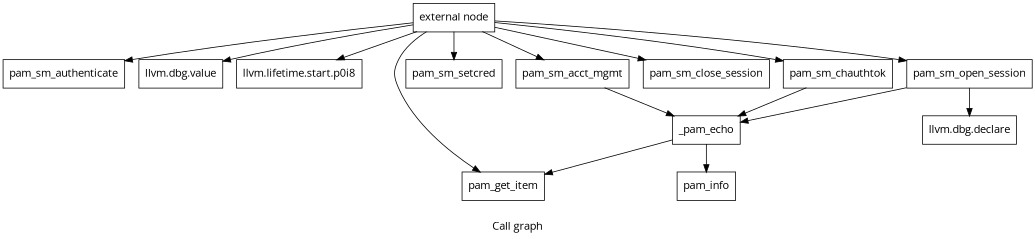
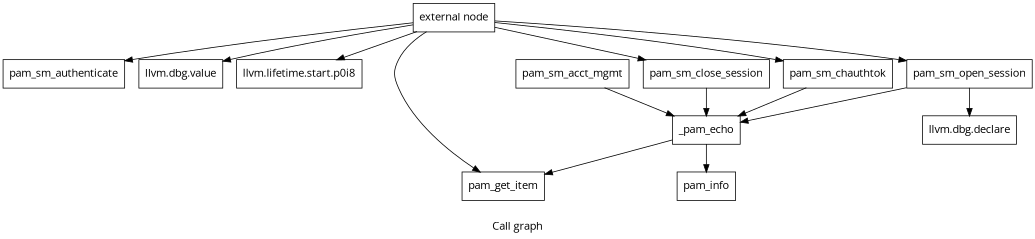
(510, 44) -> none
(454, 74) -> none
none -> (706, 98)
